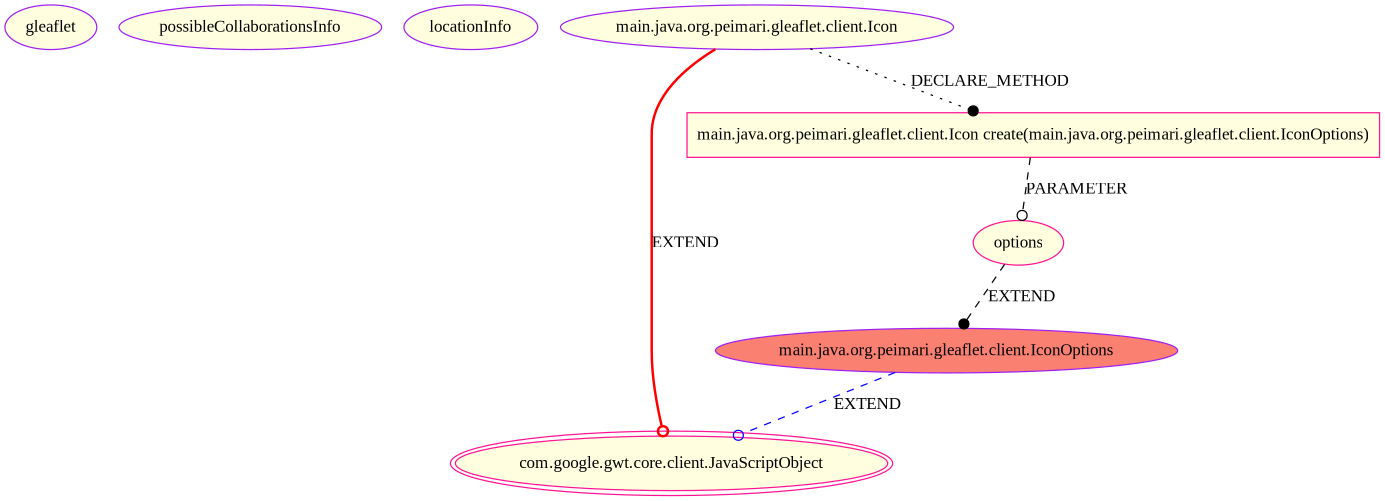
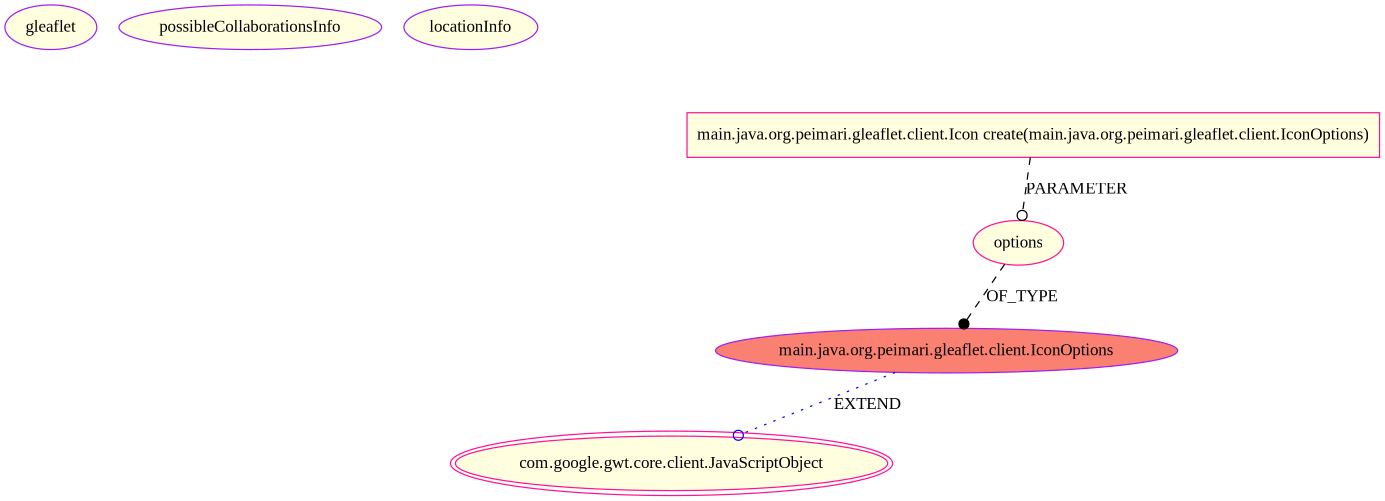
(757, 27) -> none
(1022, 297) -> (1022, 297)
(819, 403) -> (819, 403)
